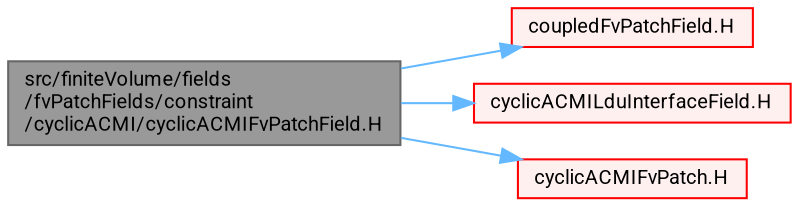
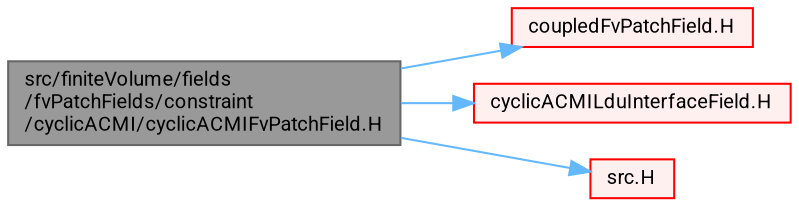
(632, 179) -> (632, 179)
